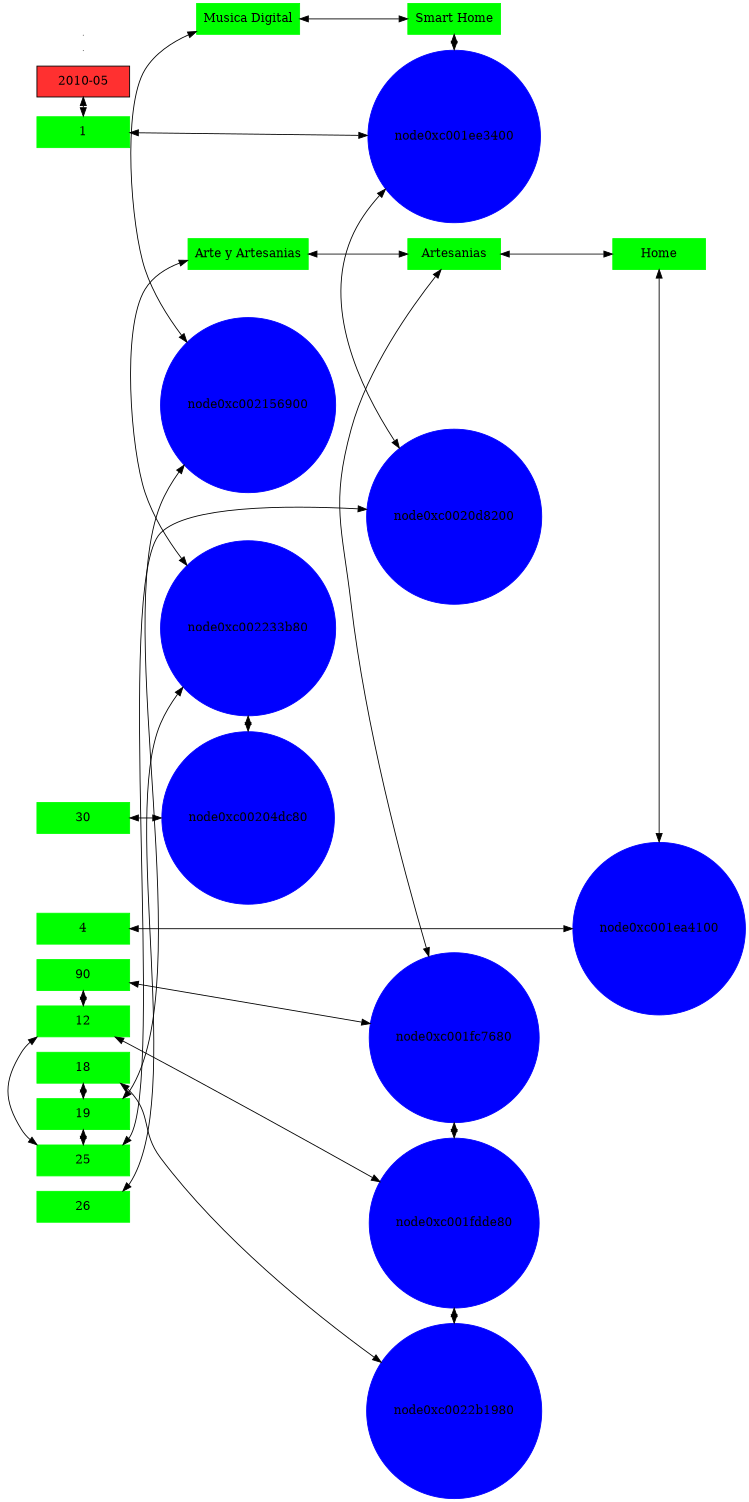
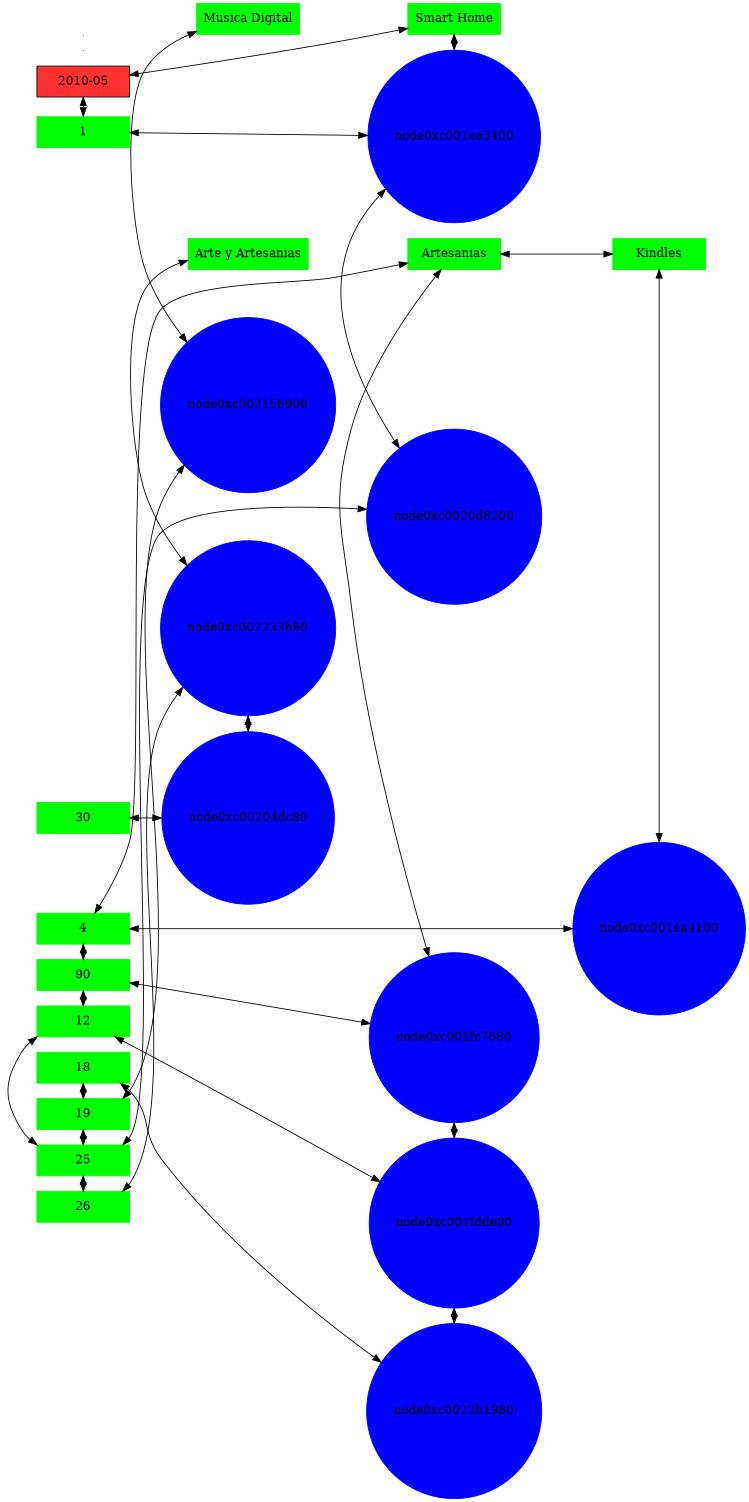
(354, 19) -> (269, 53)
(358, 254) -> (138, 488)
(659, 254) -> (659, 254)
none -> (83, 951)
none -> (83, 1182)
